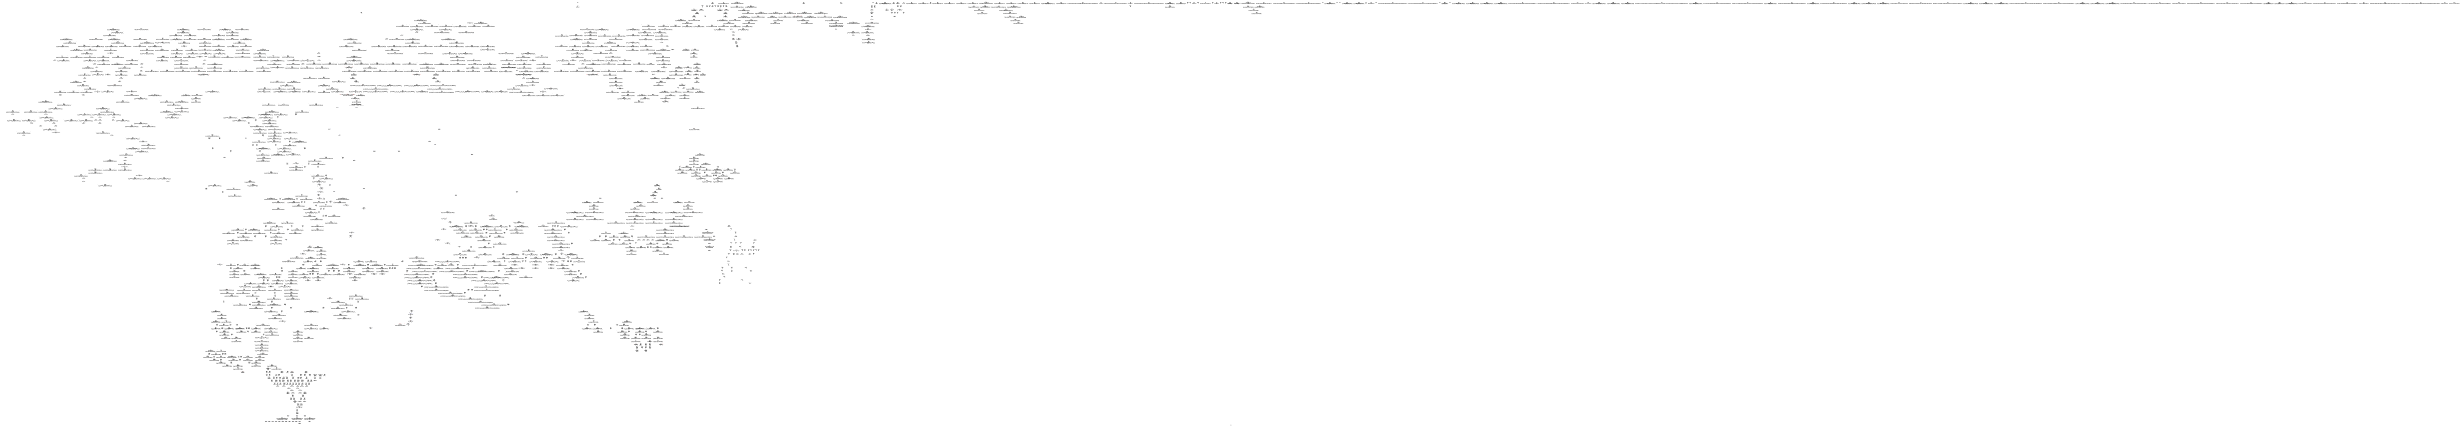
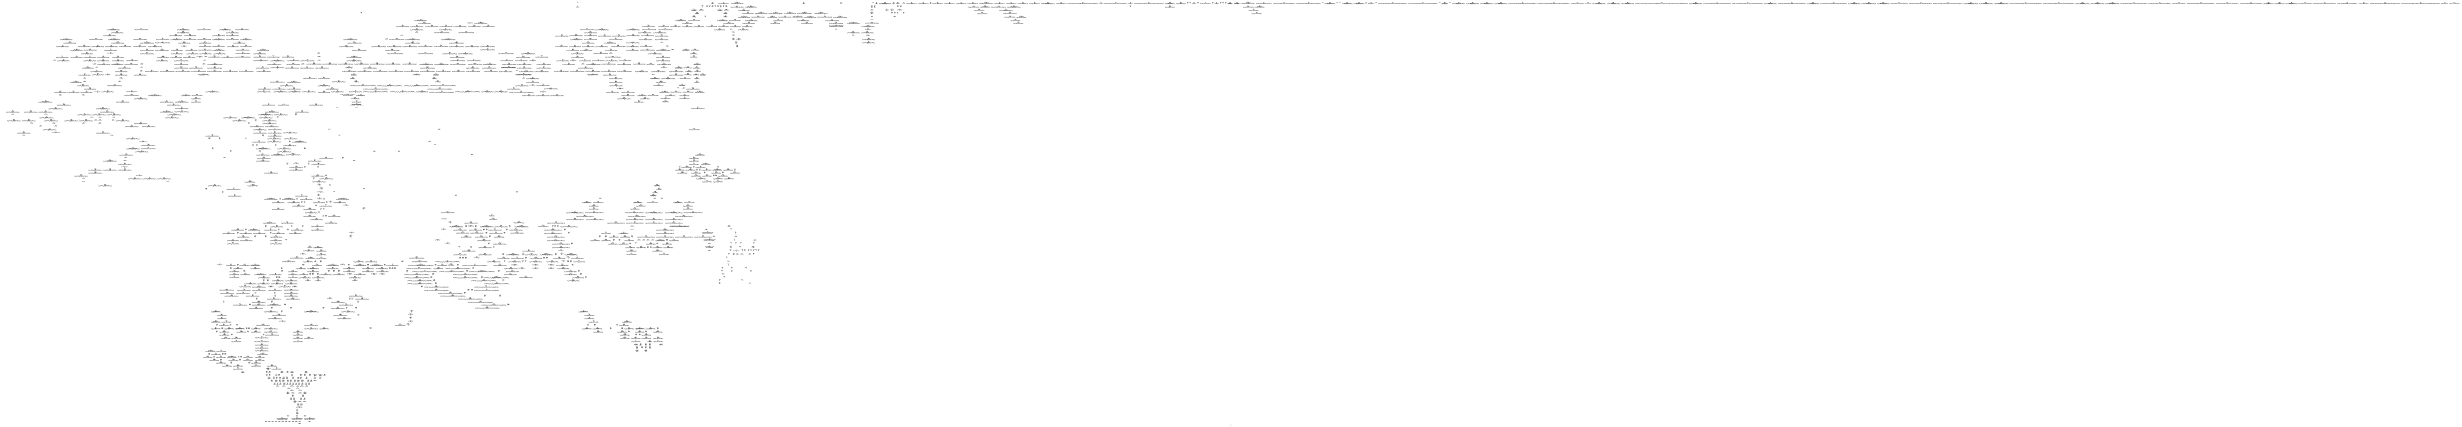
none -> (118, 60)
none -> (543, 85)
none -> (295, 287)
